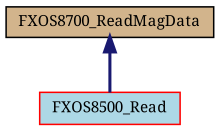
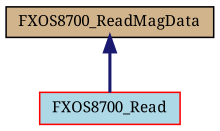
(110, 108) -> (110, 108)
